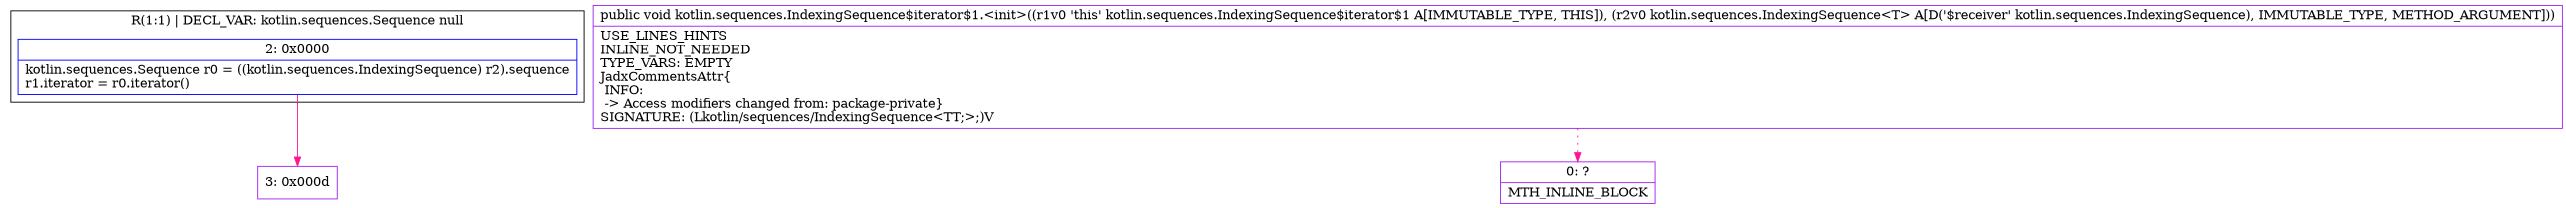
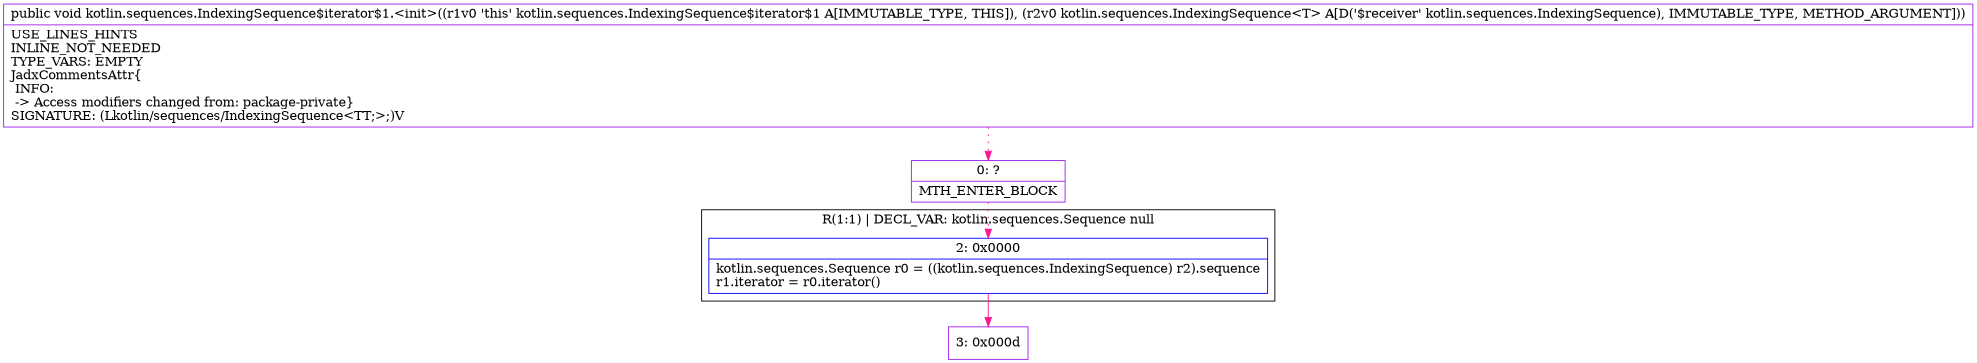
(1578, 193) -> (988, 191)
none -> (988, 216)
